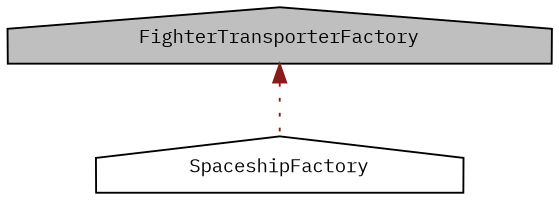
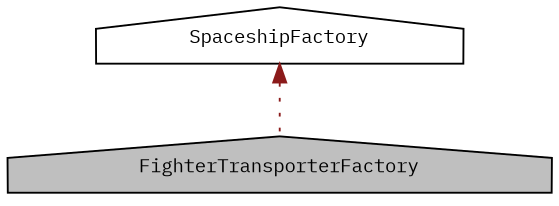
(280, 109) -> (280, 109)
